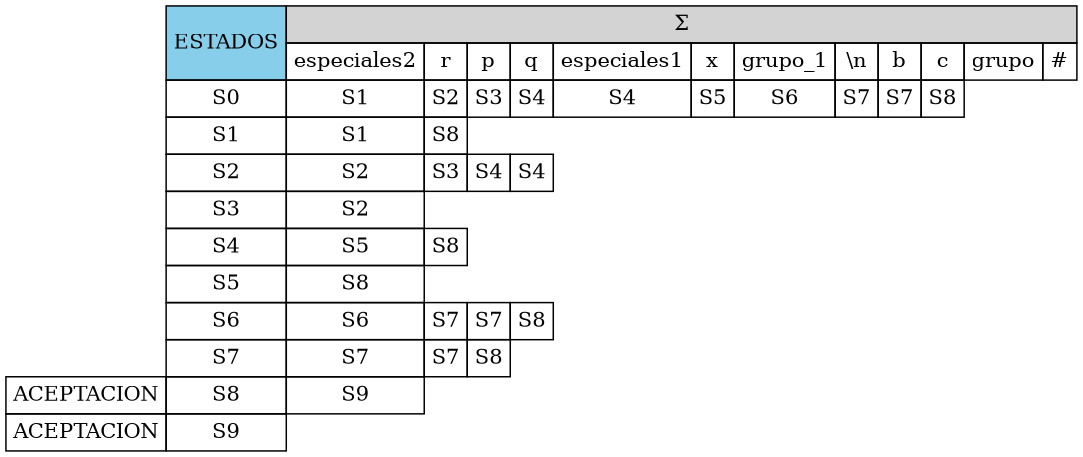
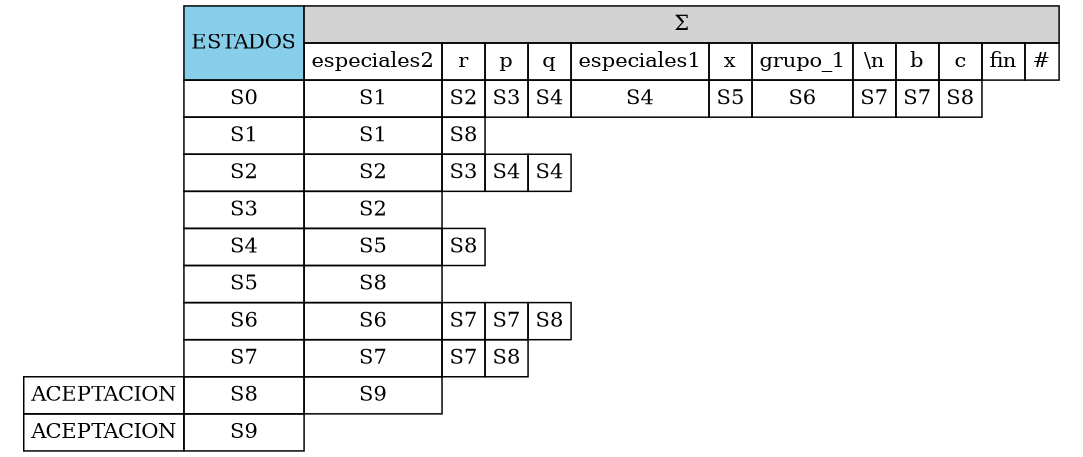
(1003, 61) -> (1003, 61)
